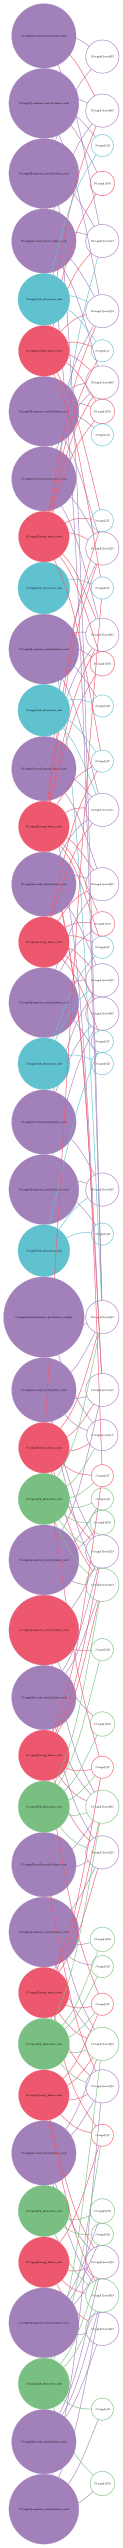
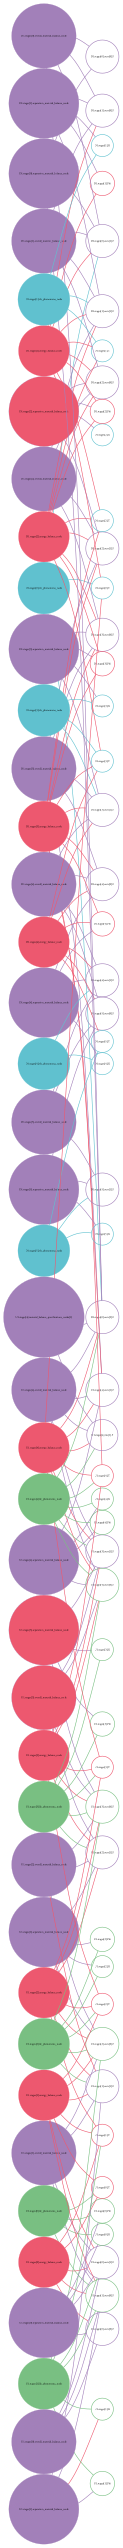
(83, 75) -> (83, 75)
(44, 411) -> (44, 411)
(102, 947) -> none
none -> (83, 950)
(44, 1698) -> (44, 1698)
none -> (102, 2187)
(85, 2453) -> (85, 2453)
